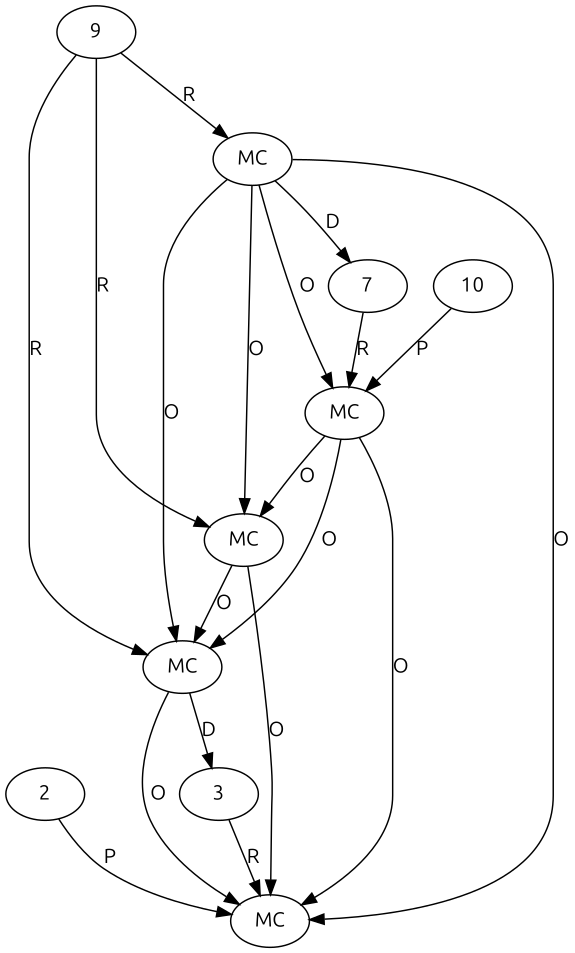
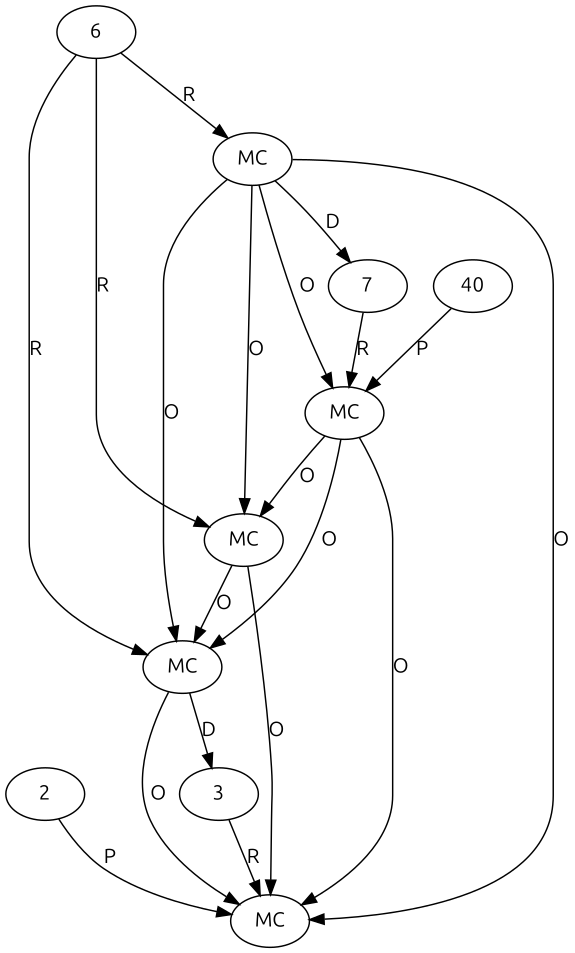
(96, 32) -> (96, 32)
(473, 286) -> (473, 286)
